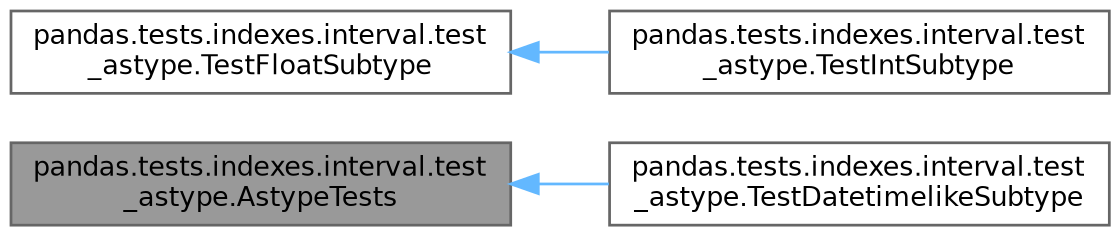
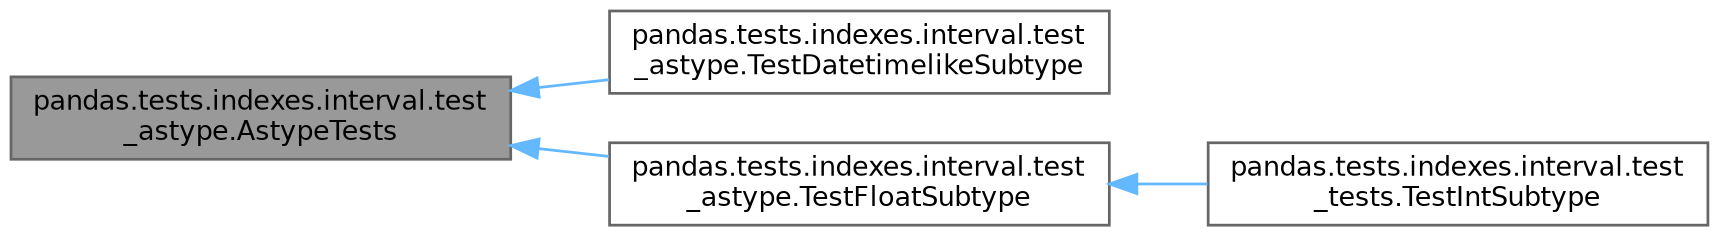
(859, 52) -> (1458, 184)
none -> (574, 153)
